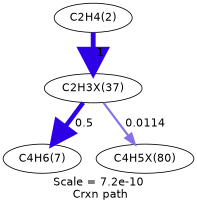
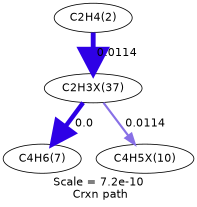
(99, 53) -> (115, 53)
(83, 123) -> (83, 123)
(145, 159) -> (145, 159)
